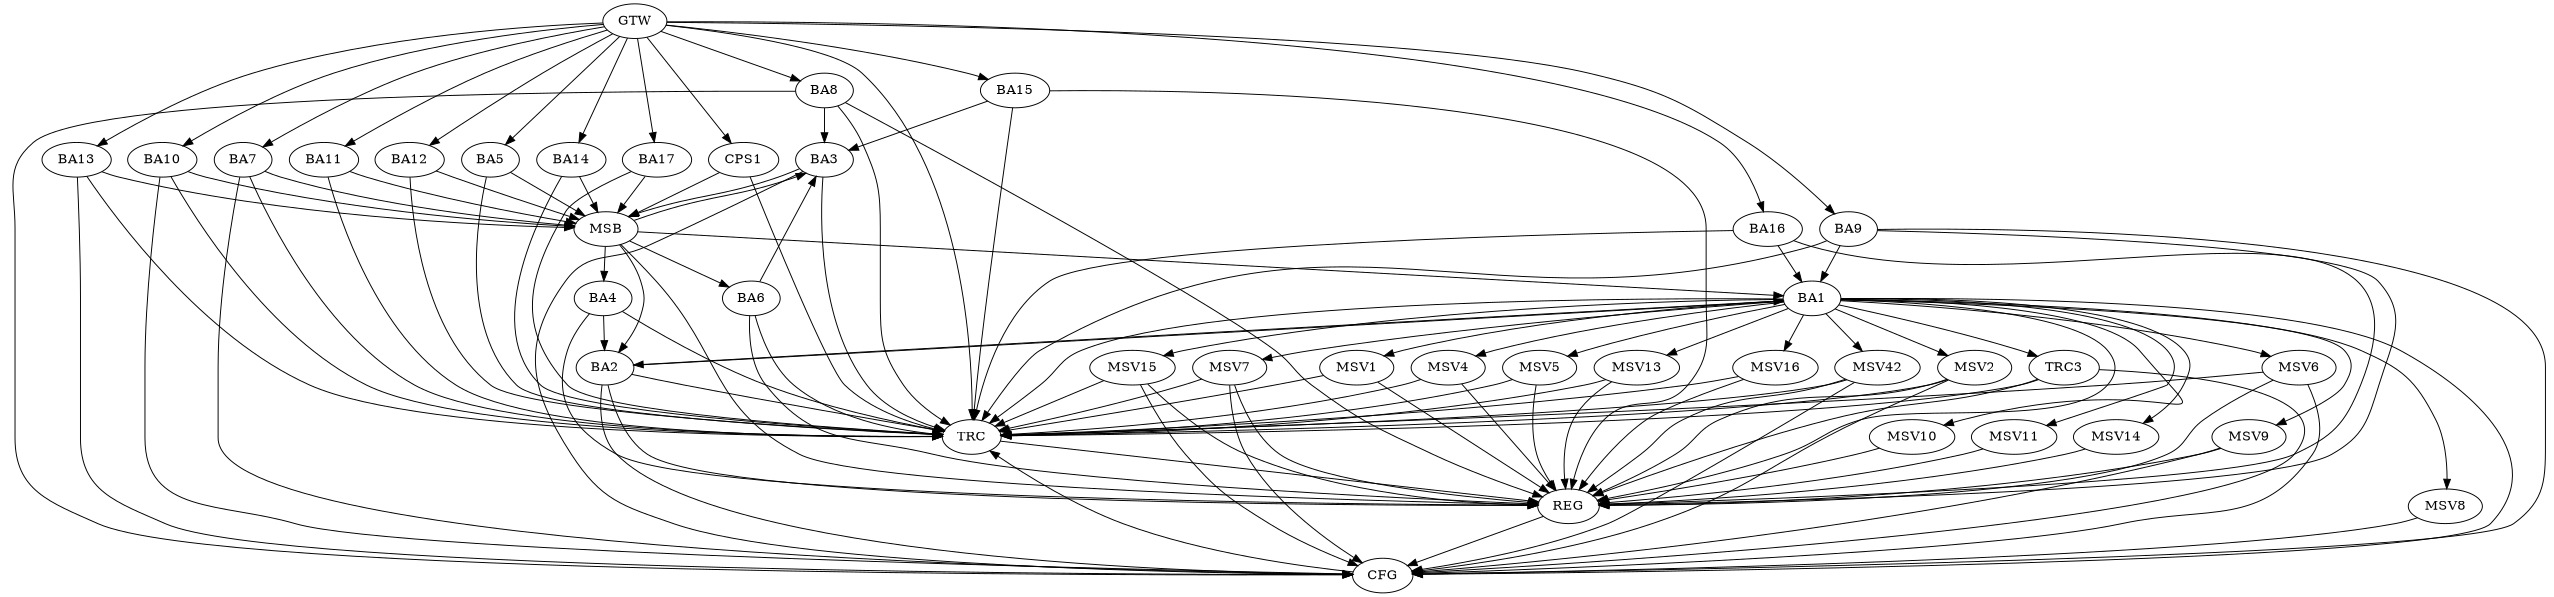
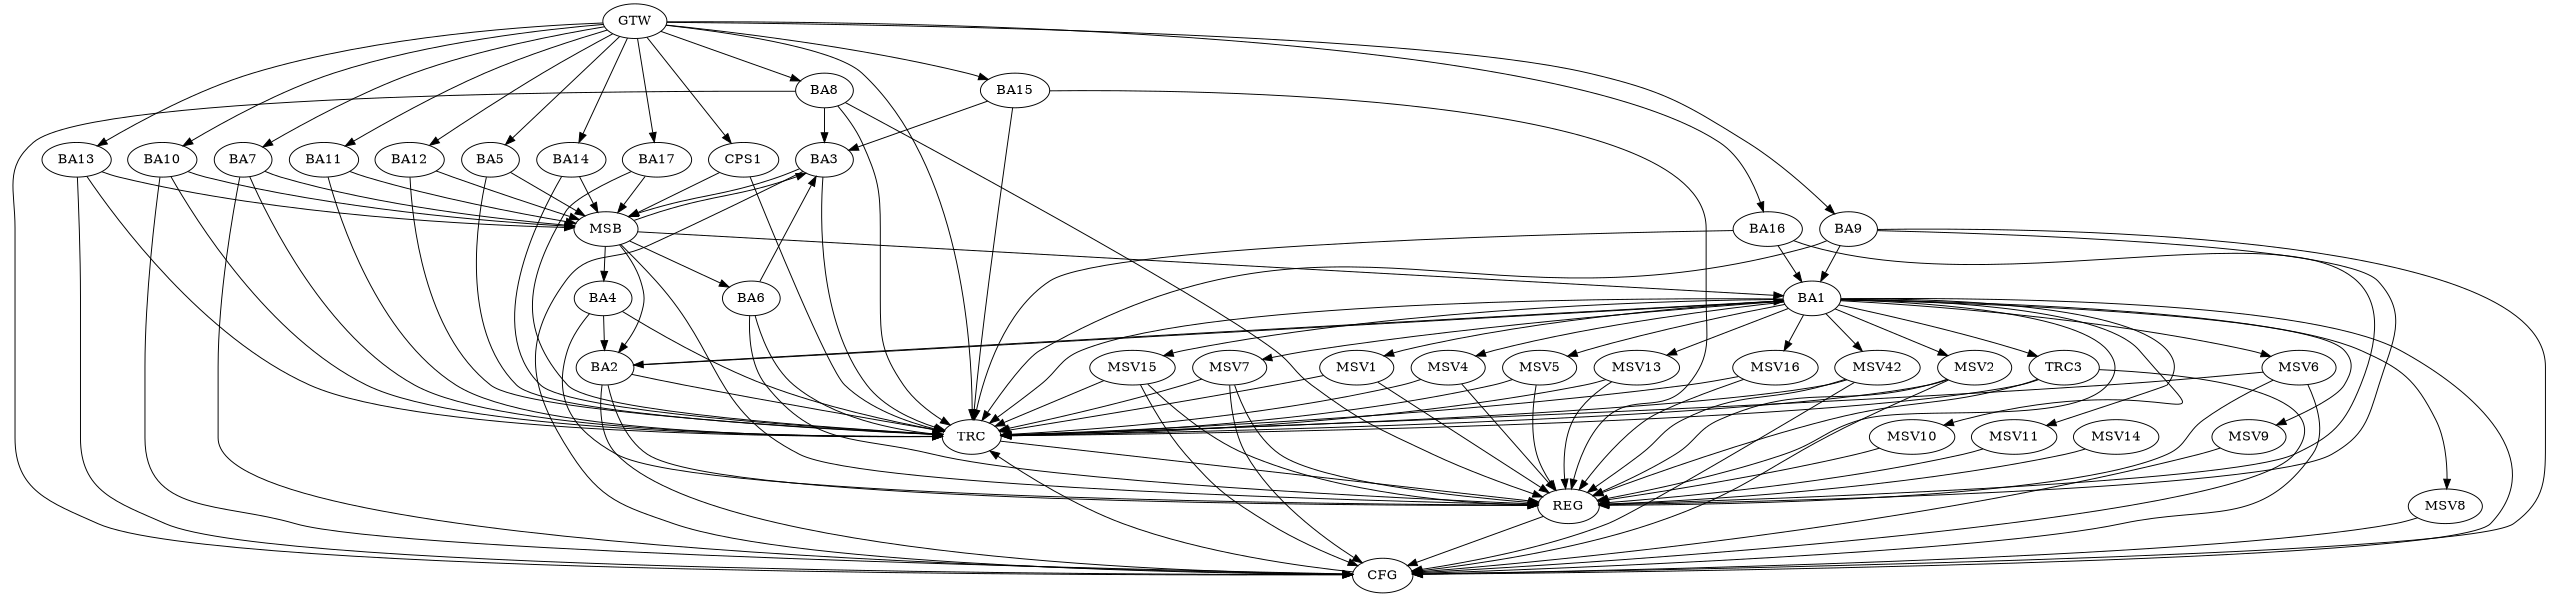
(2058, 309) -> none
(1917, 492) -> none
